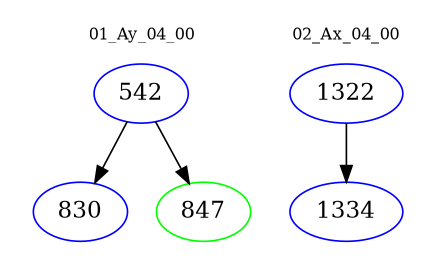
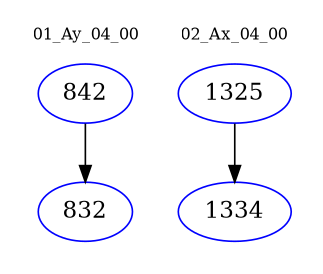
(141, 94) -> (85, 94)
(346, 94) -> (235, 94)
(80, 212) -> (85, 212)
(204, 212) -> none
